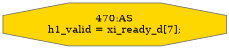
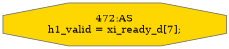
(115, 24) -> (115, 24)
